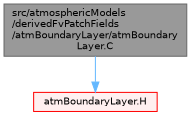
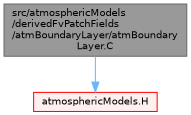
(95, 102) -> (95, 102)
